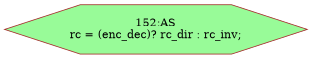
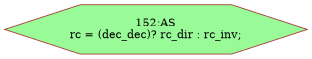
(156, 29) -> (156, 29)
